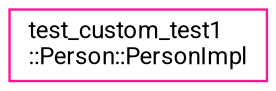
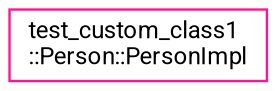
(138, 45) -> (138, 45)
